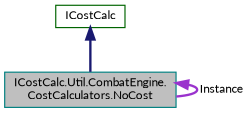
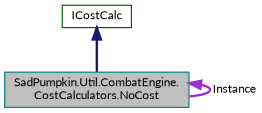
(90, 90) -> (97, 90)
